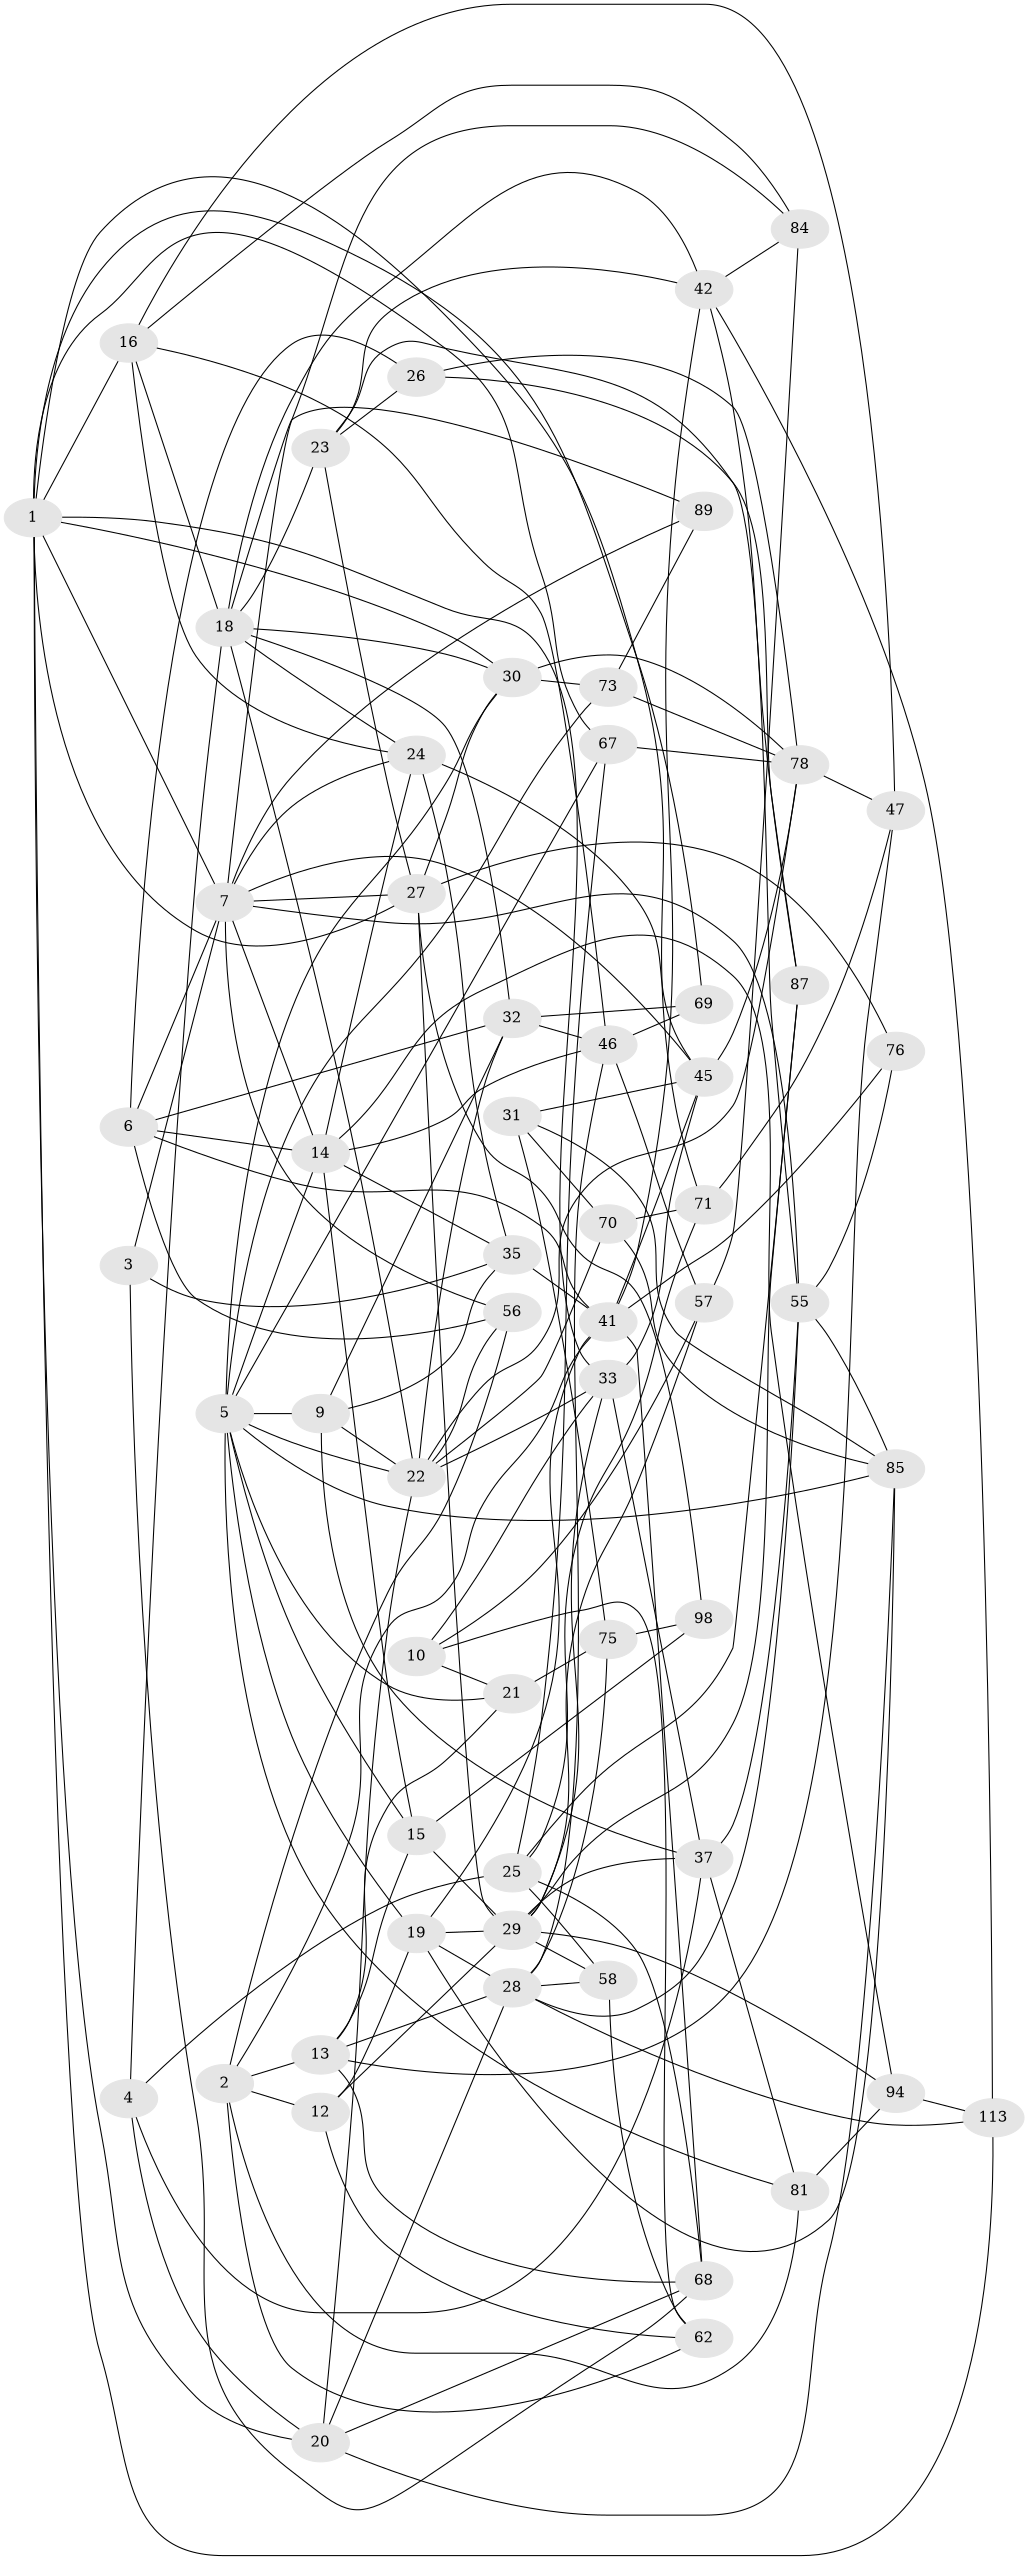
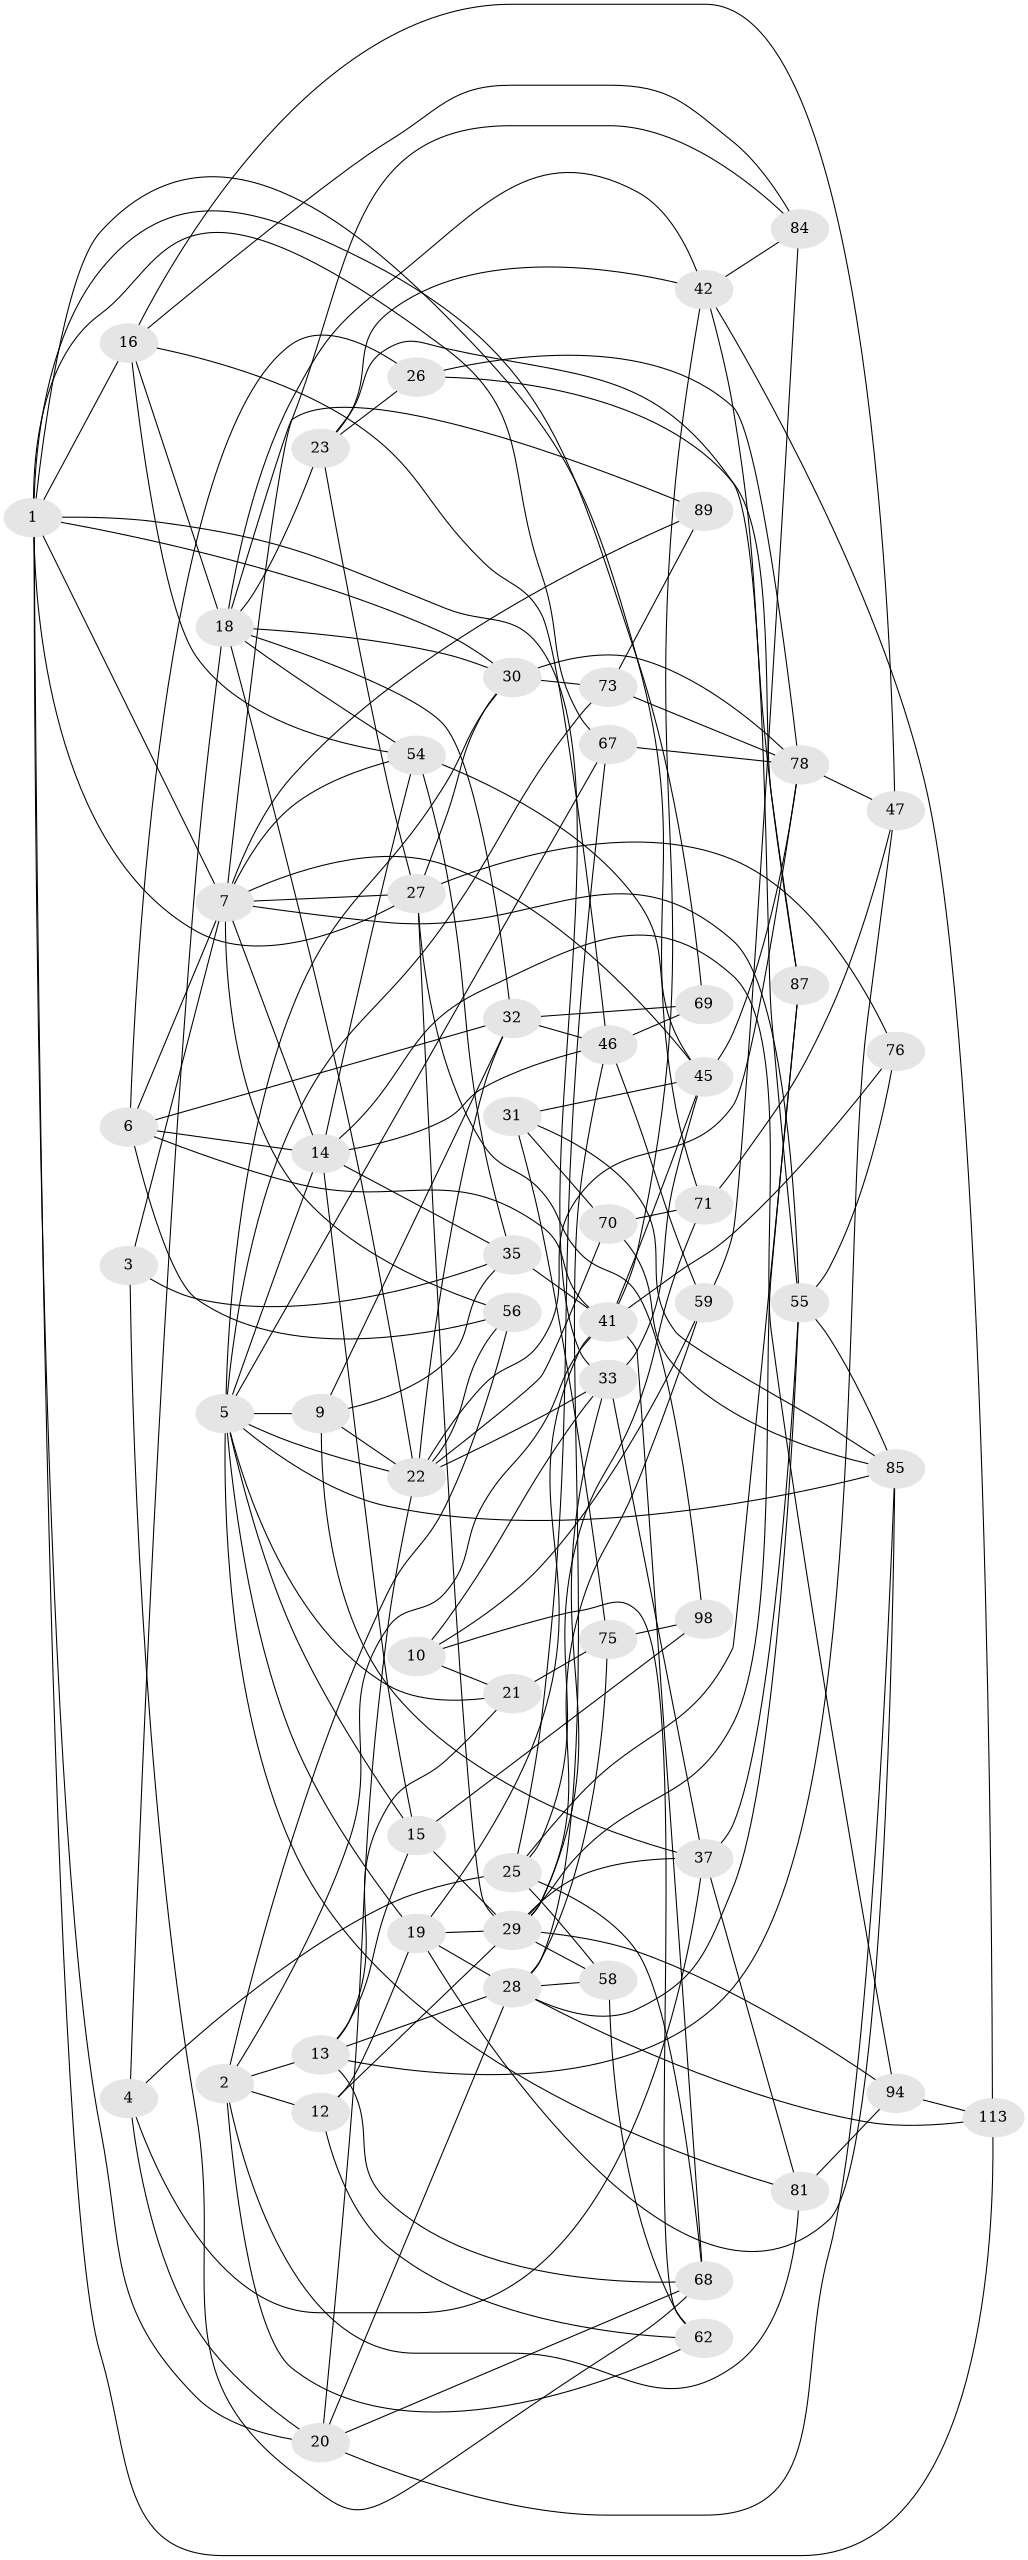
(417, 755) -> (417, 755)
(704, 1303) -> (704, 1303)
